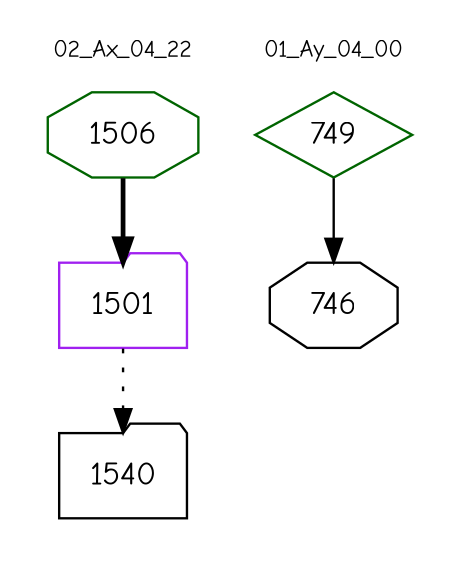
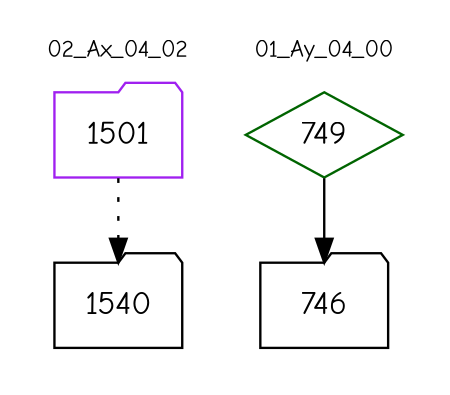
(123, 51) -> (118, 51)
(123, 135) -> none
(334, 305) -> (324, 305)
